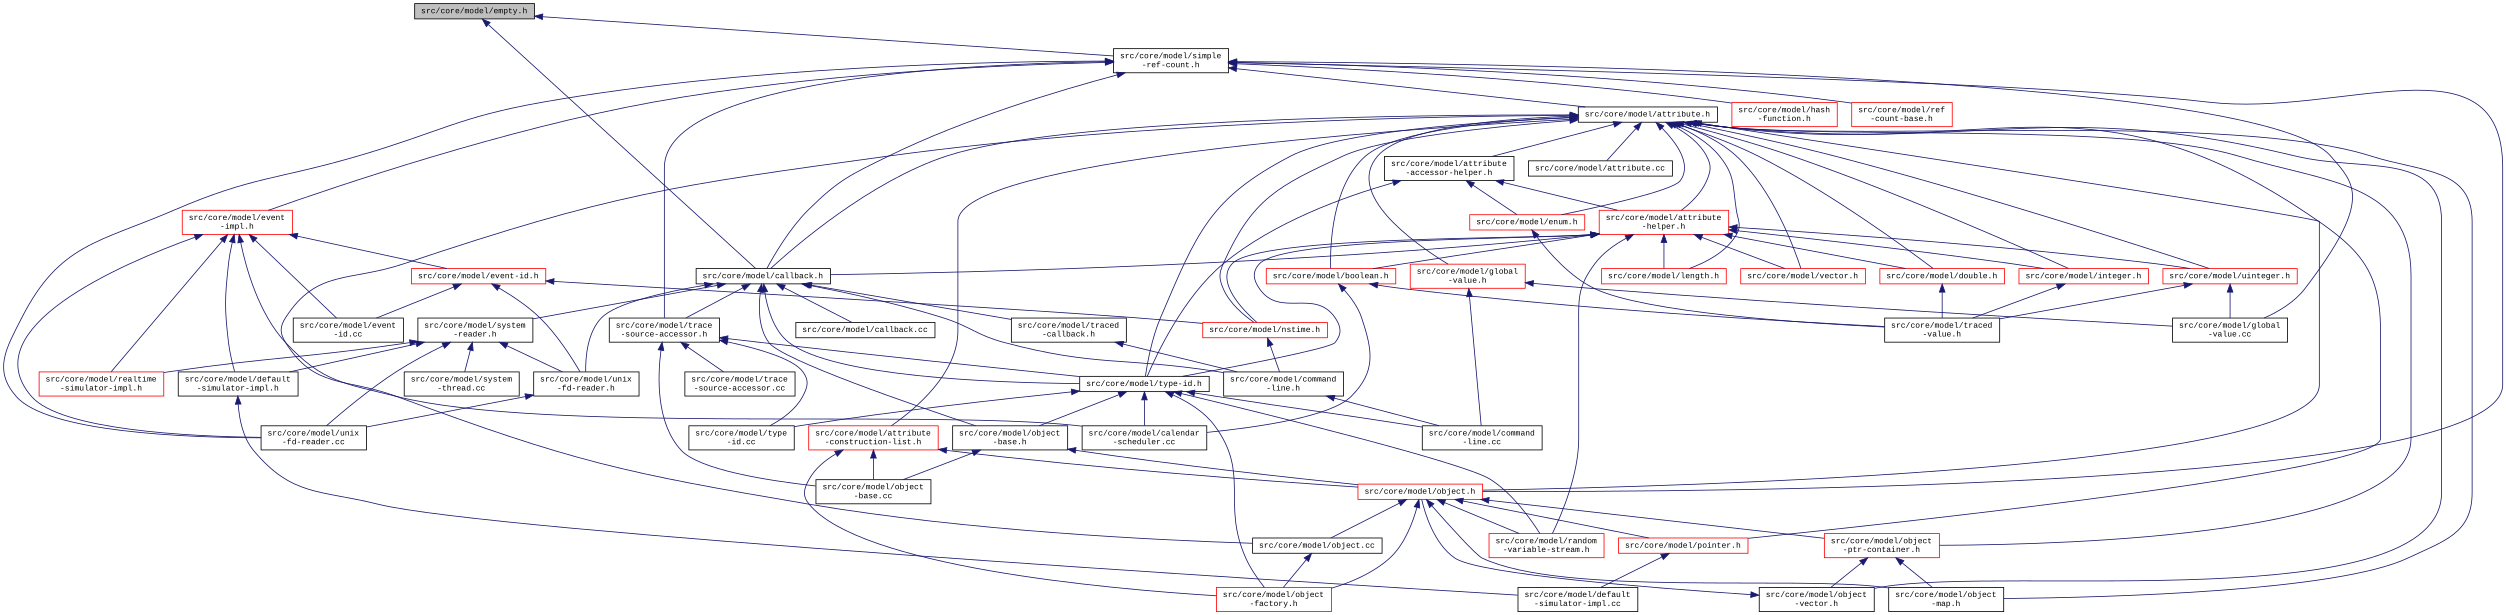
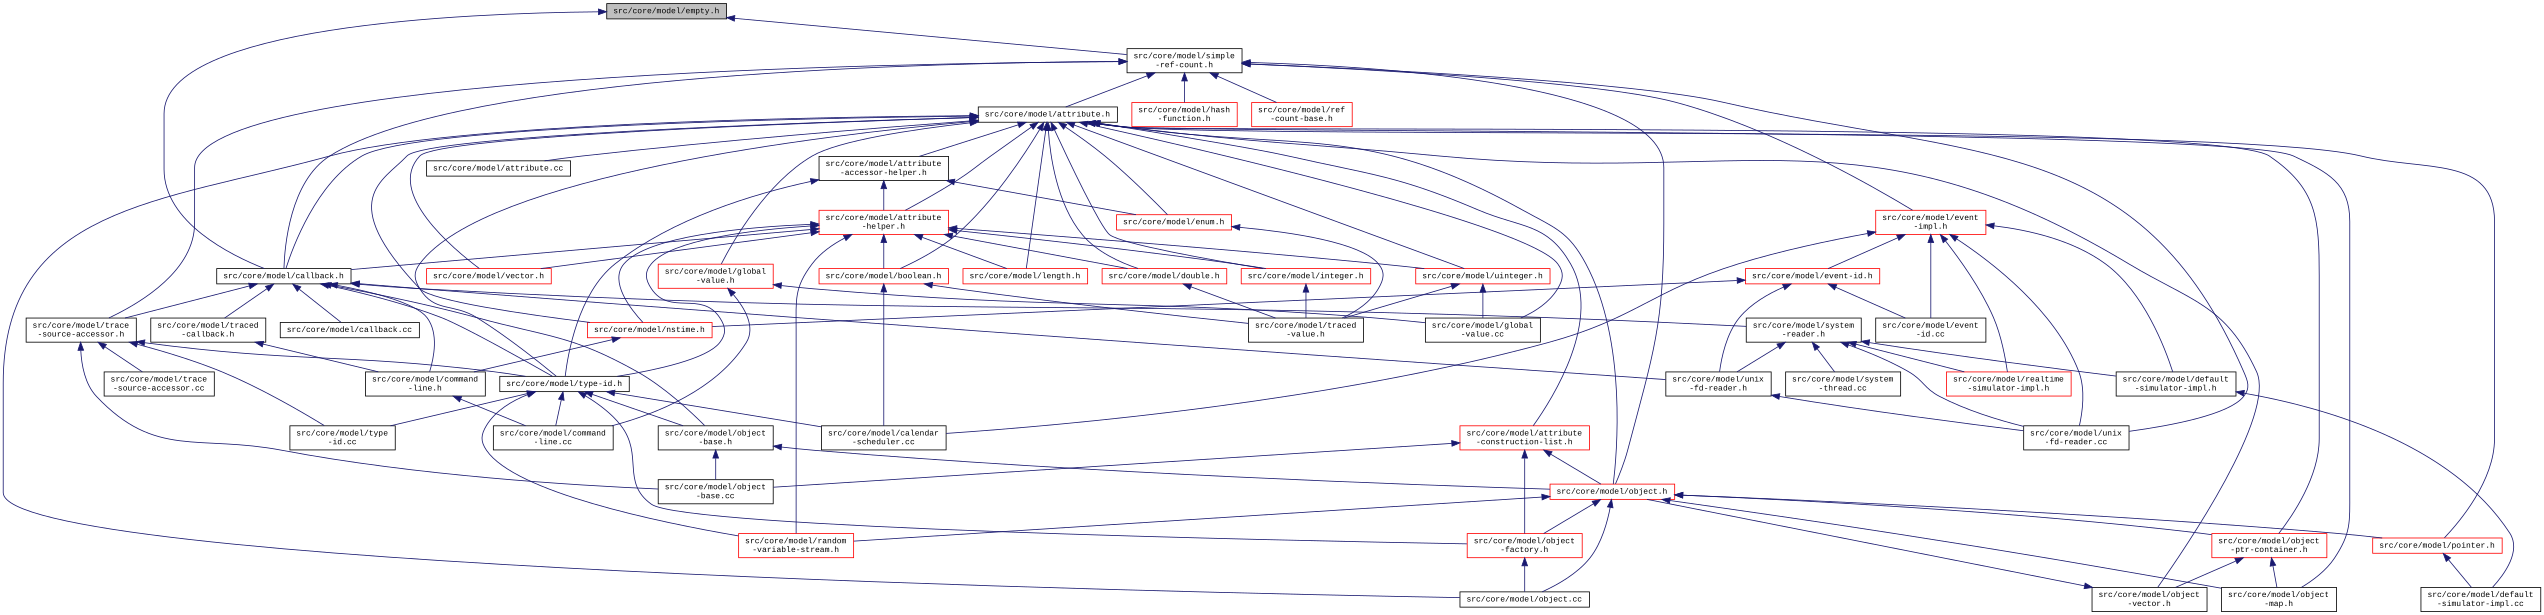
(2085, 98) -> (1363, 191)
(1295, 574) -> (1525, 579)
